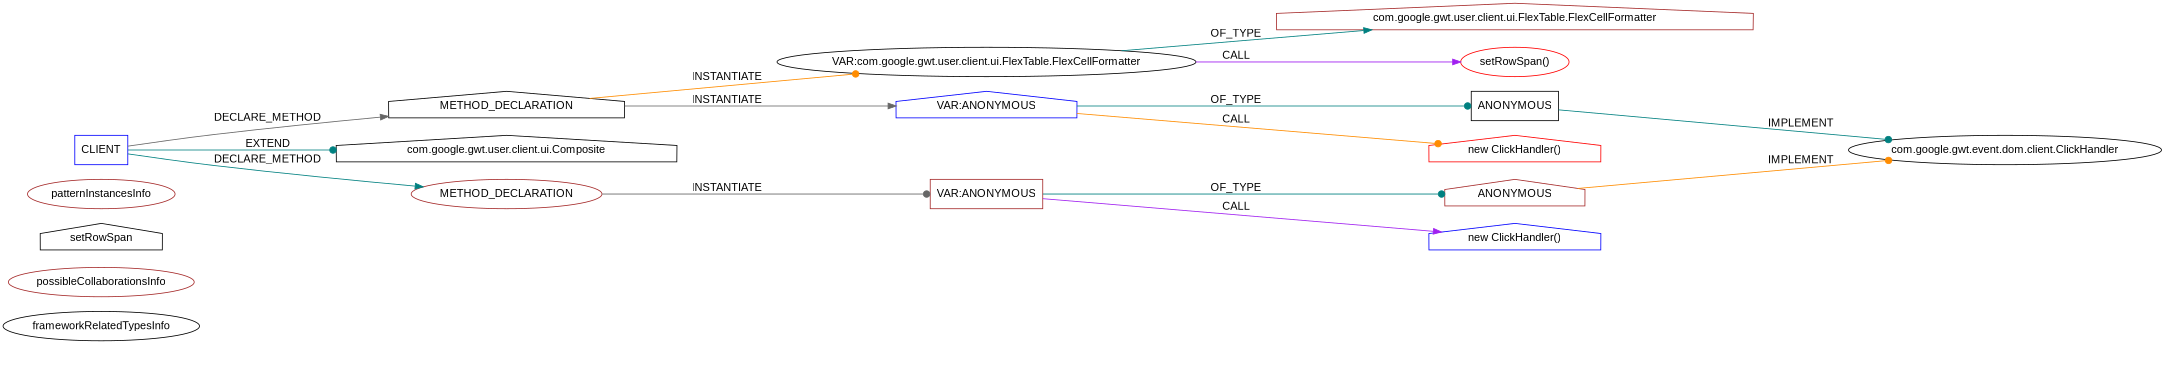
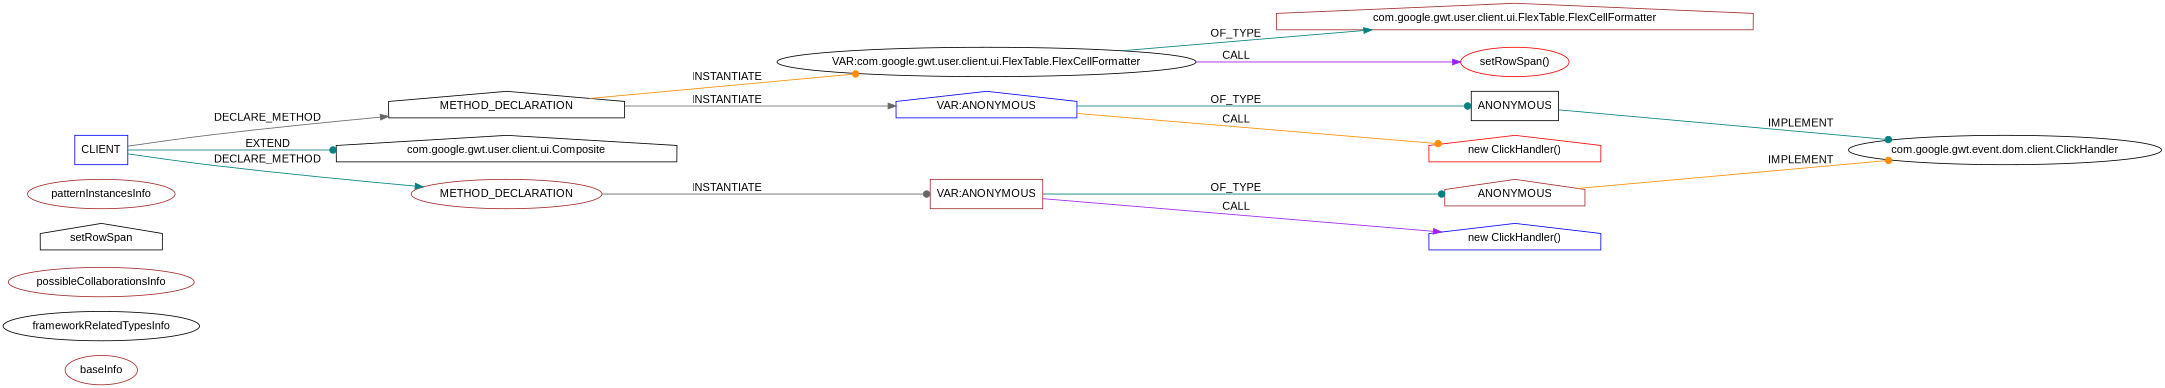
none -> (101, 370)
